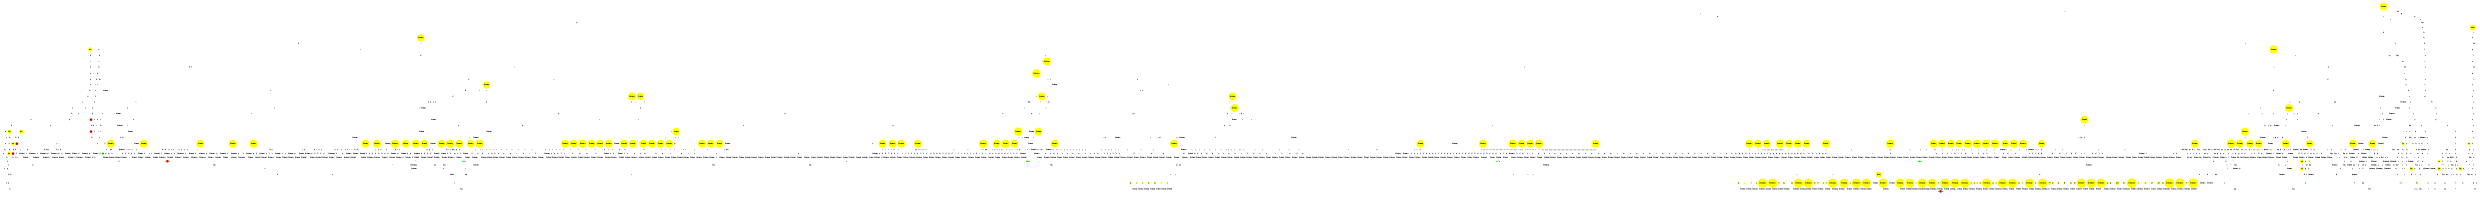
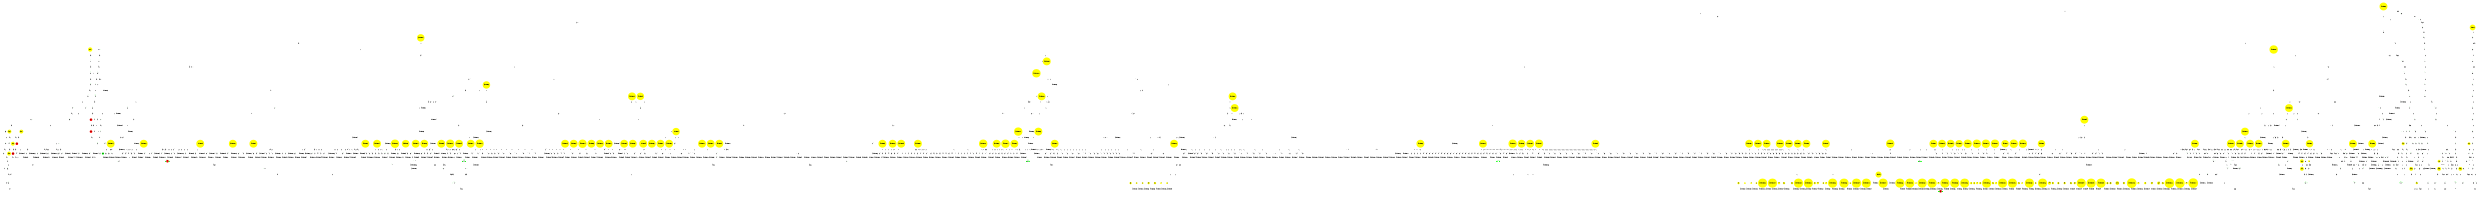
(2343, 165) -> (2333, 156)
